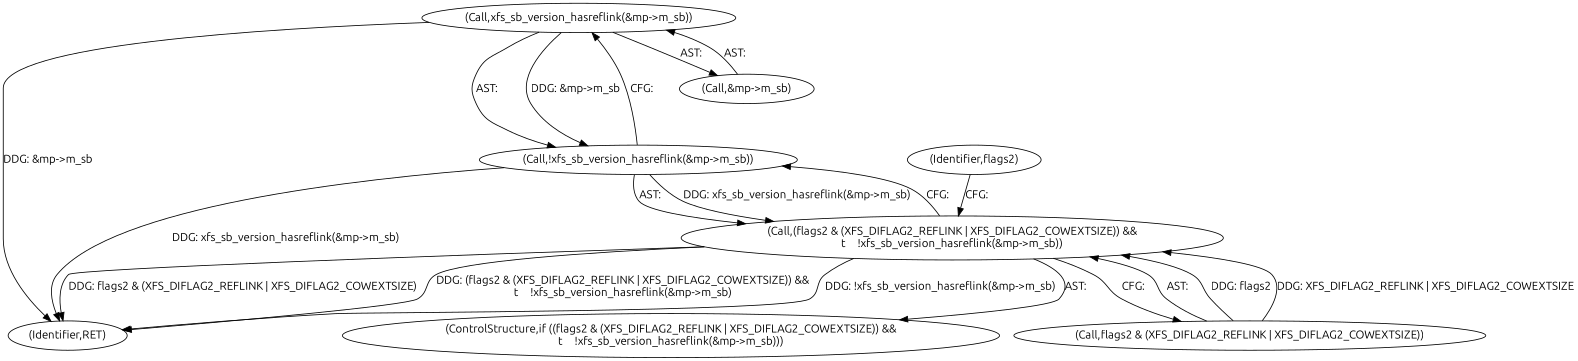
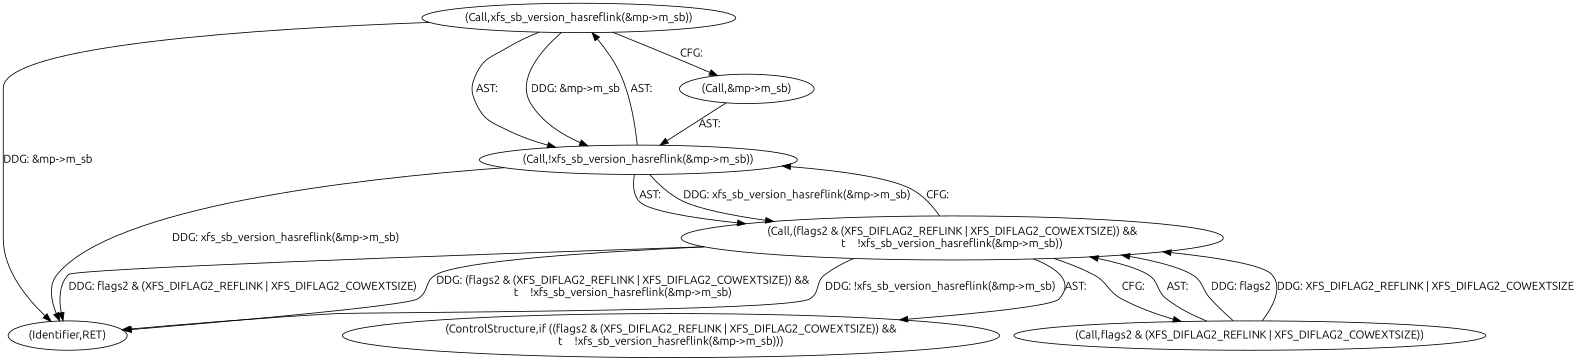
(710, 48) -> (697, 122)
(693, 53) -> (693, 53)
(643, 89) -> (643, 89)
(974, 160) -> none
